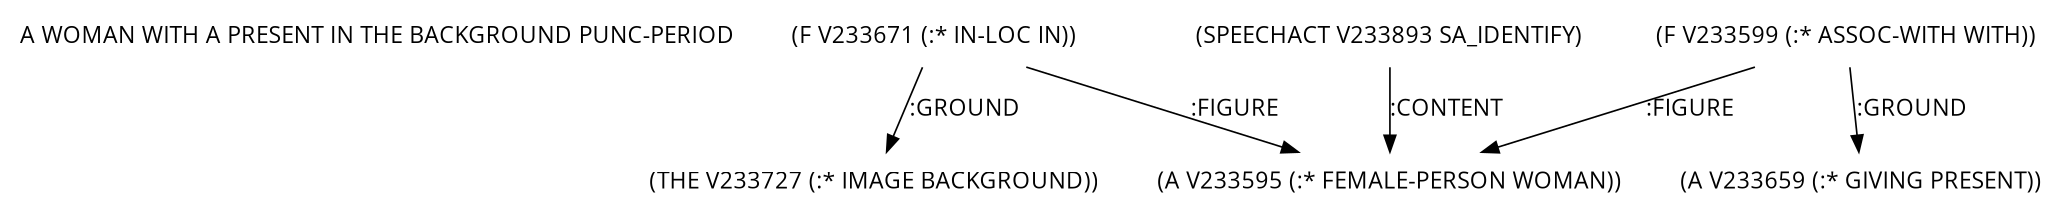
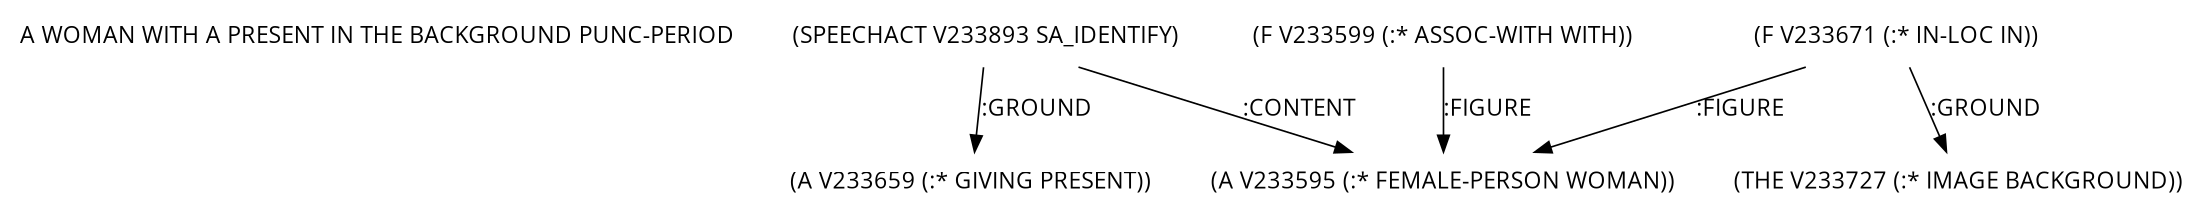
(1853, 101) -> (980, 101)
